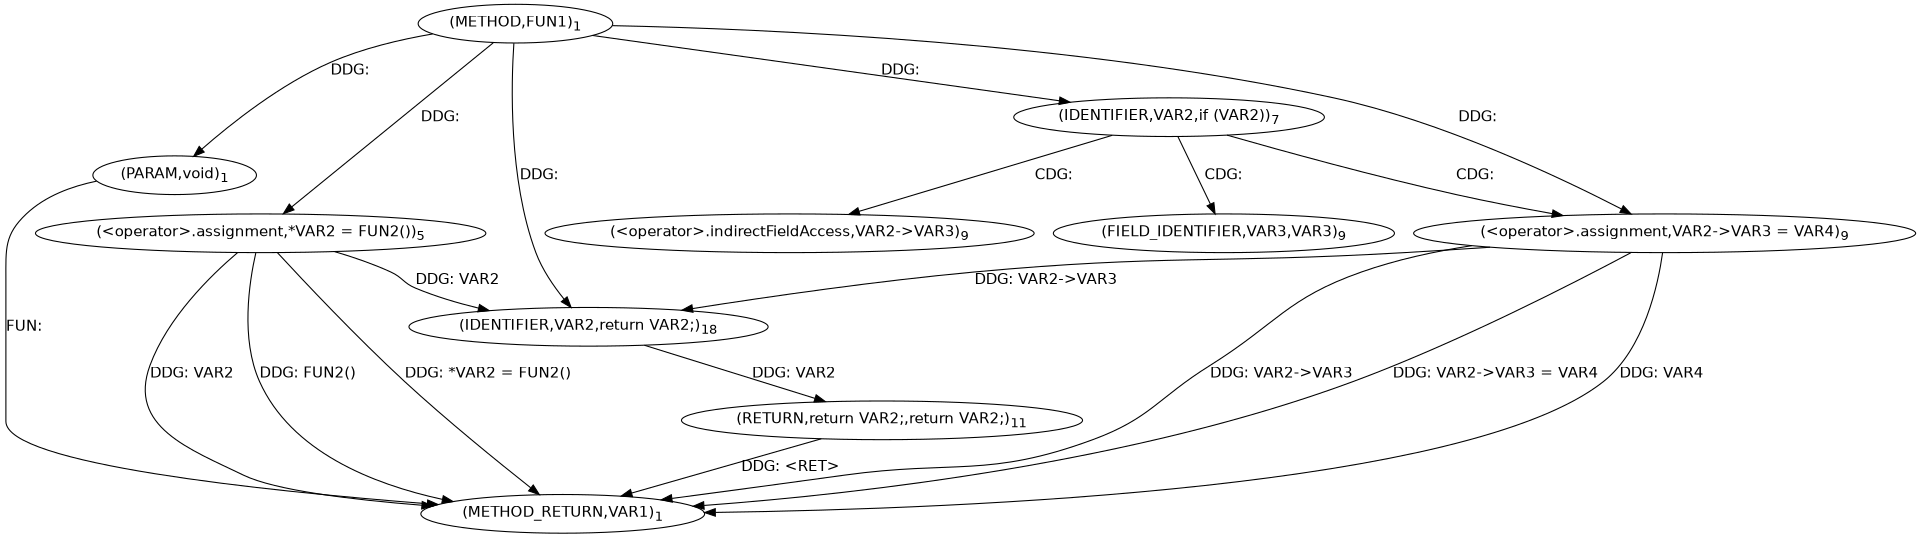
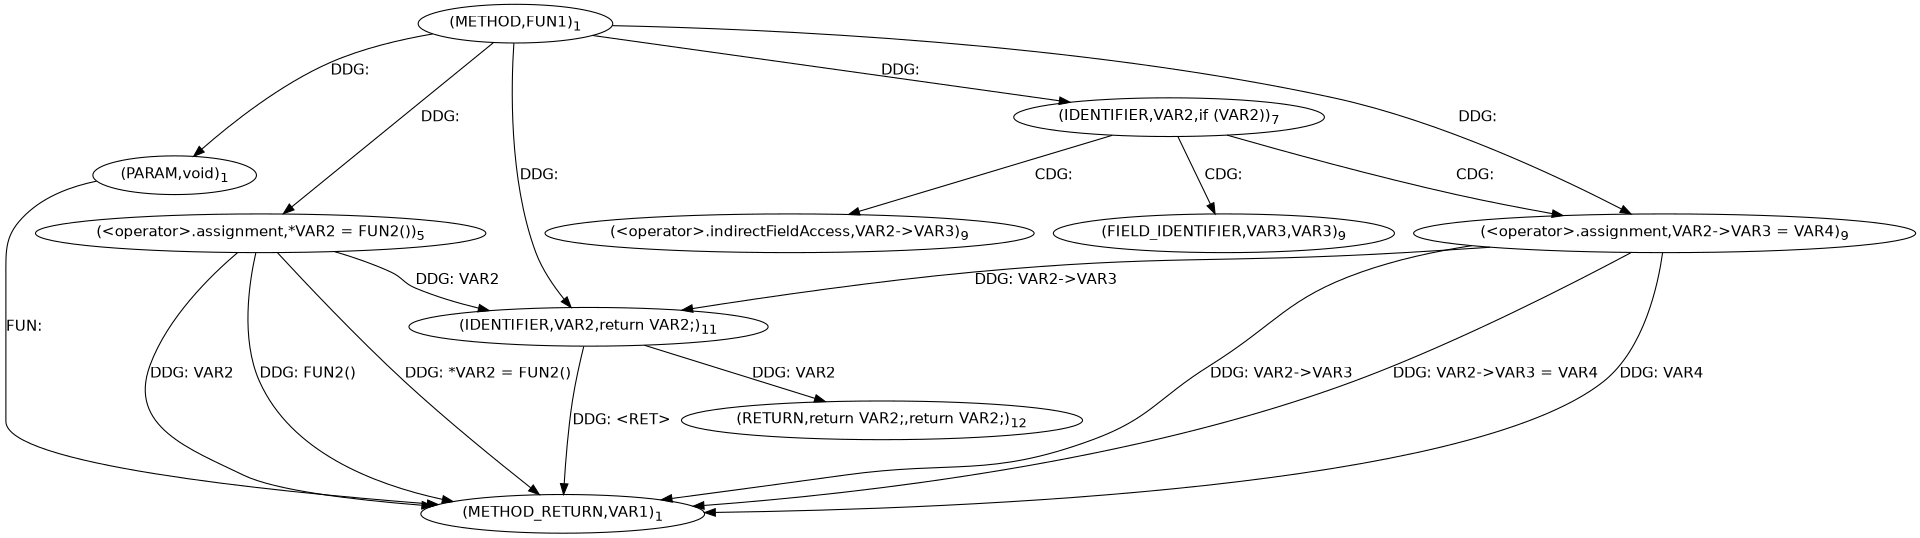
(709, 325) -> (709, 325)
(1019, 419) -> (1019, 419)
(726, 466) -> (571, 414)
